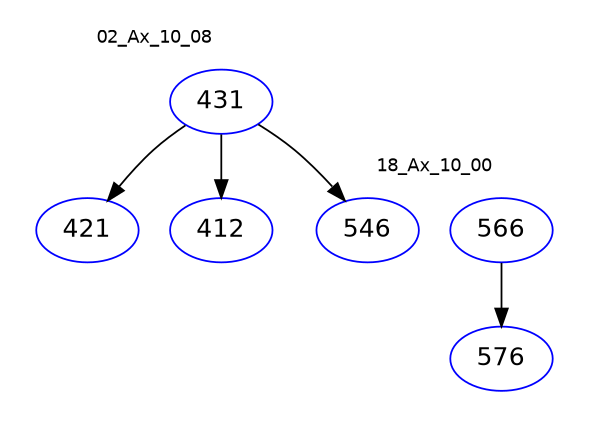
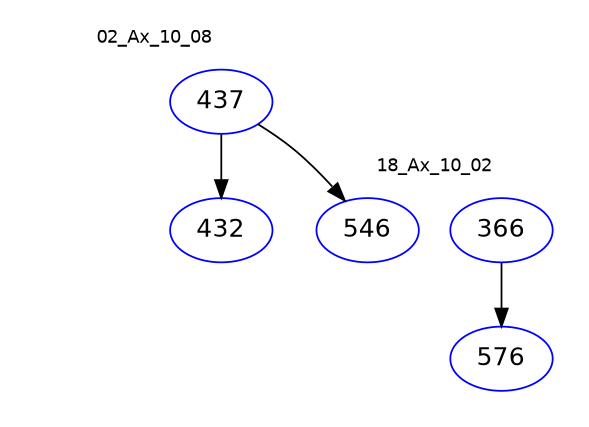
(221, 102) -> (221, 102)
(435, 167) -> (435, 167)
(87, 230) -> none
(221, 230) -> (221, 230)
(502, 230) -> (502, 230)
